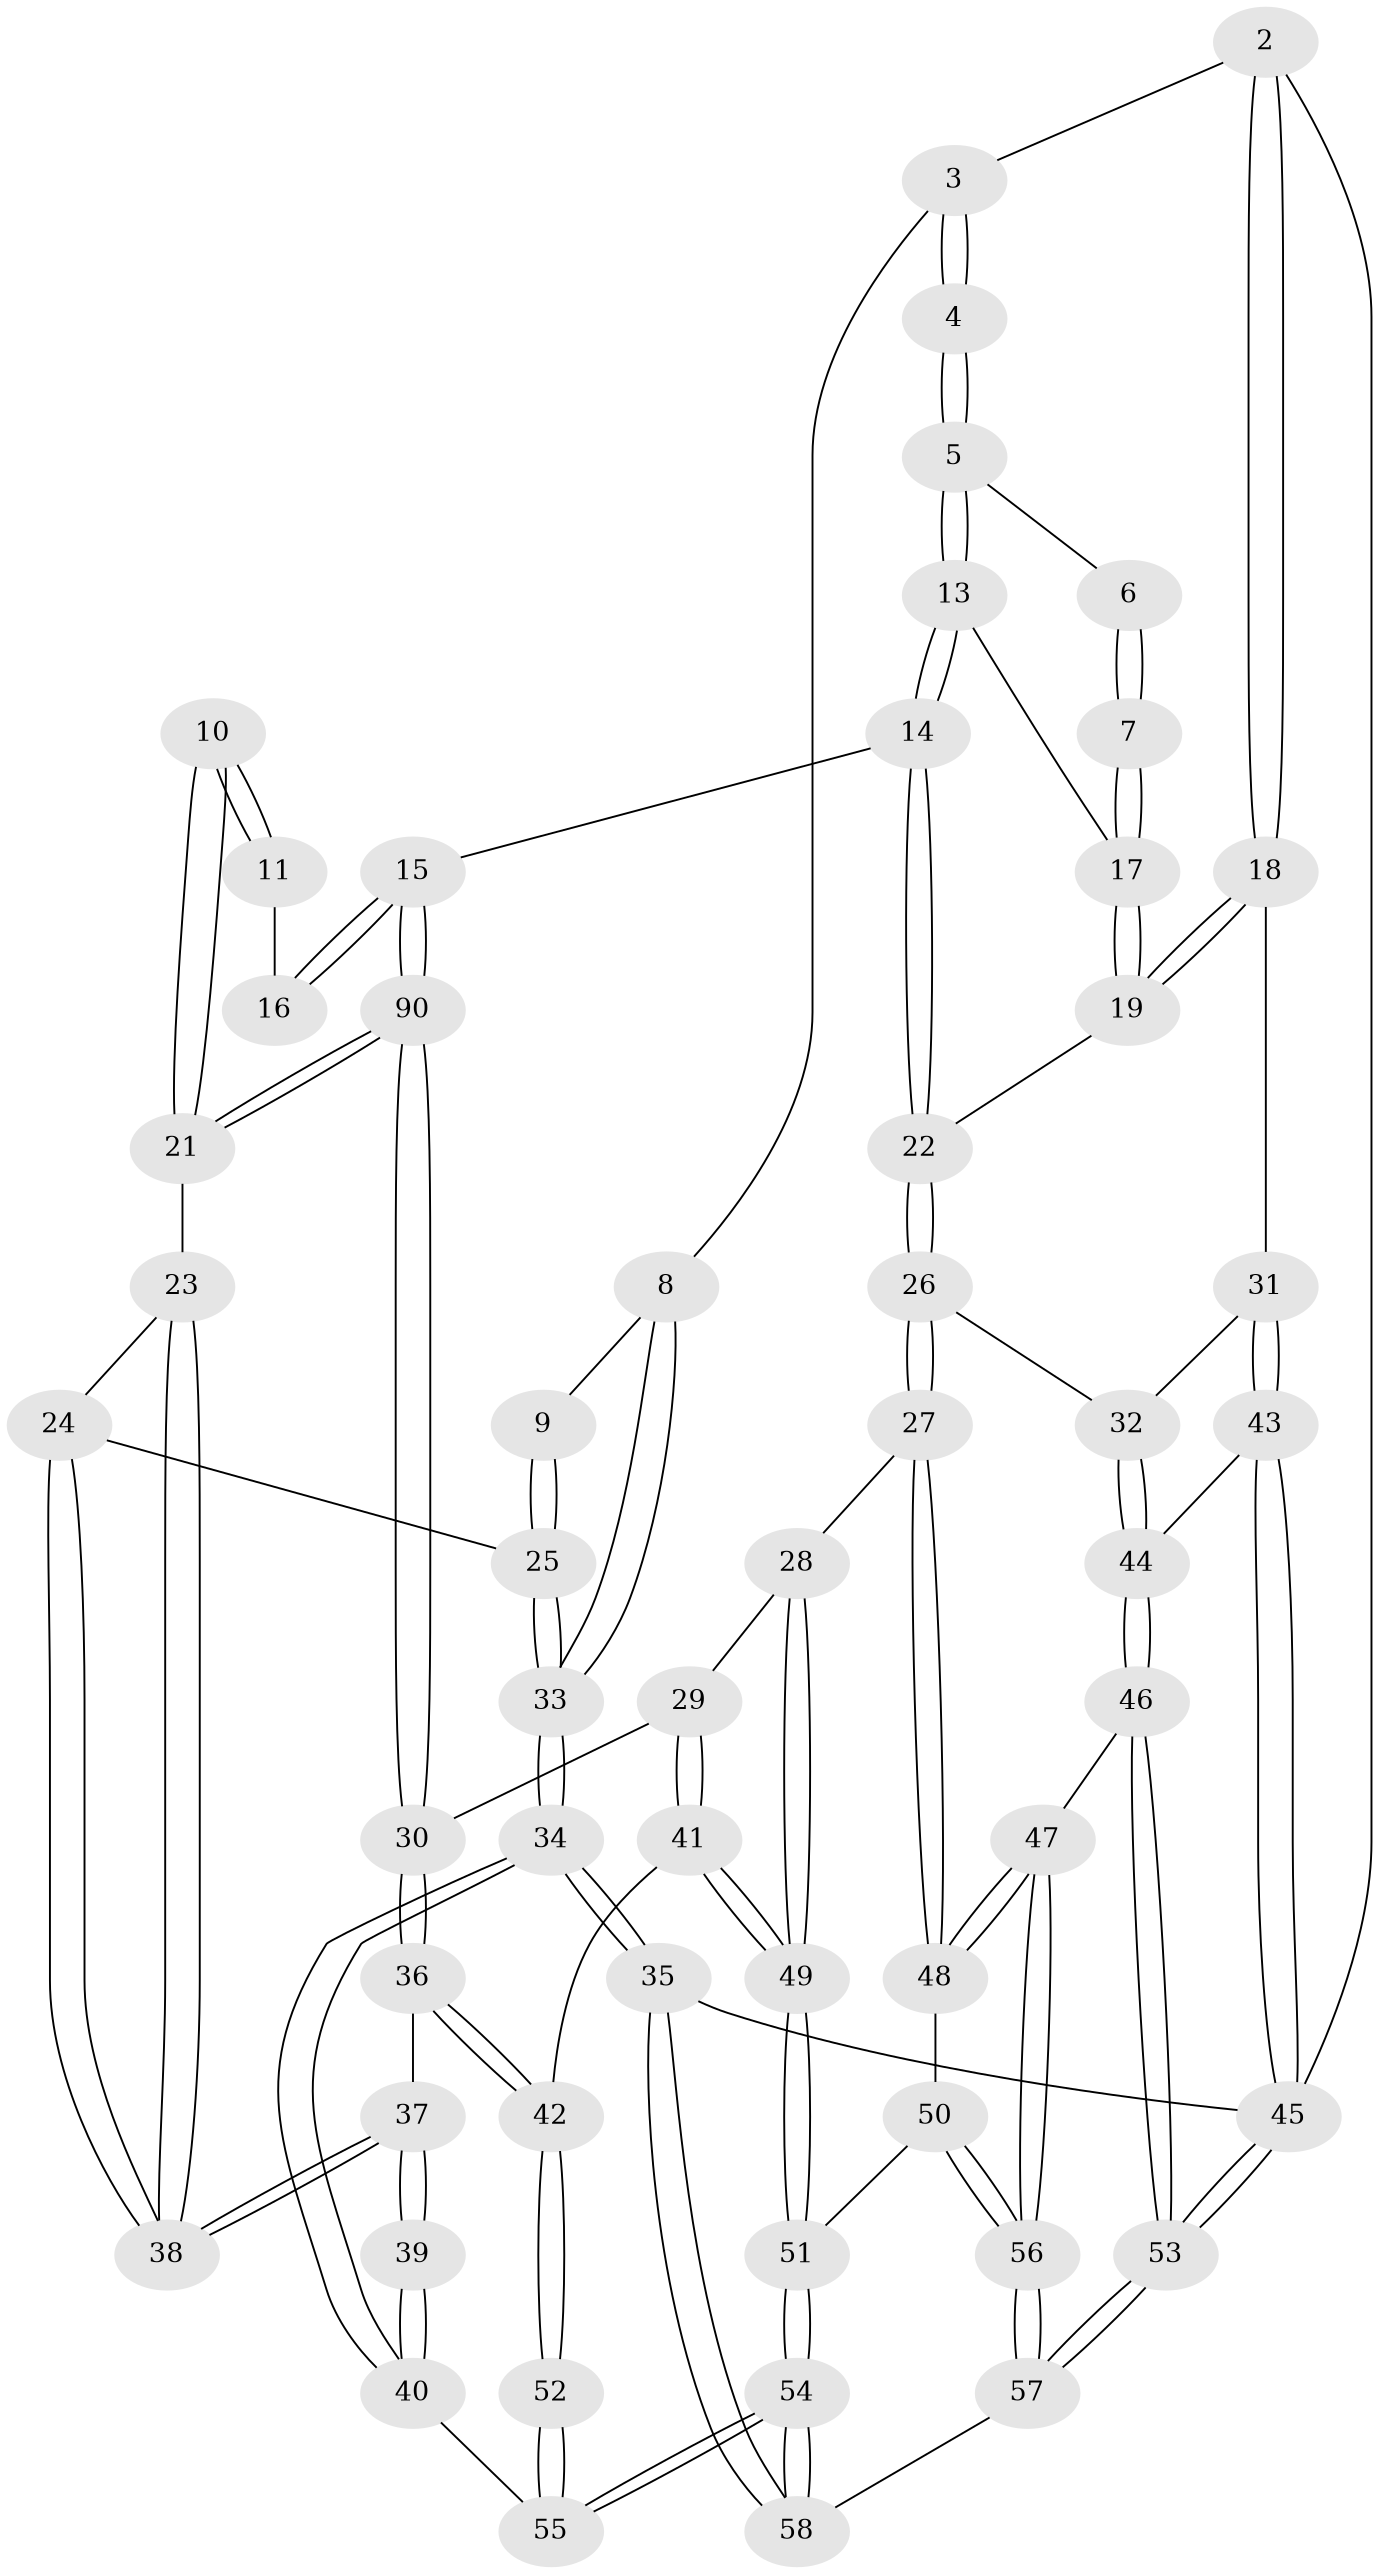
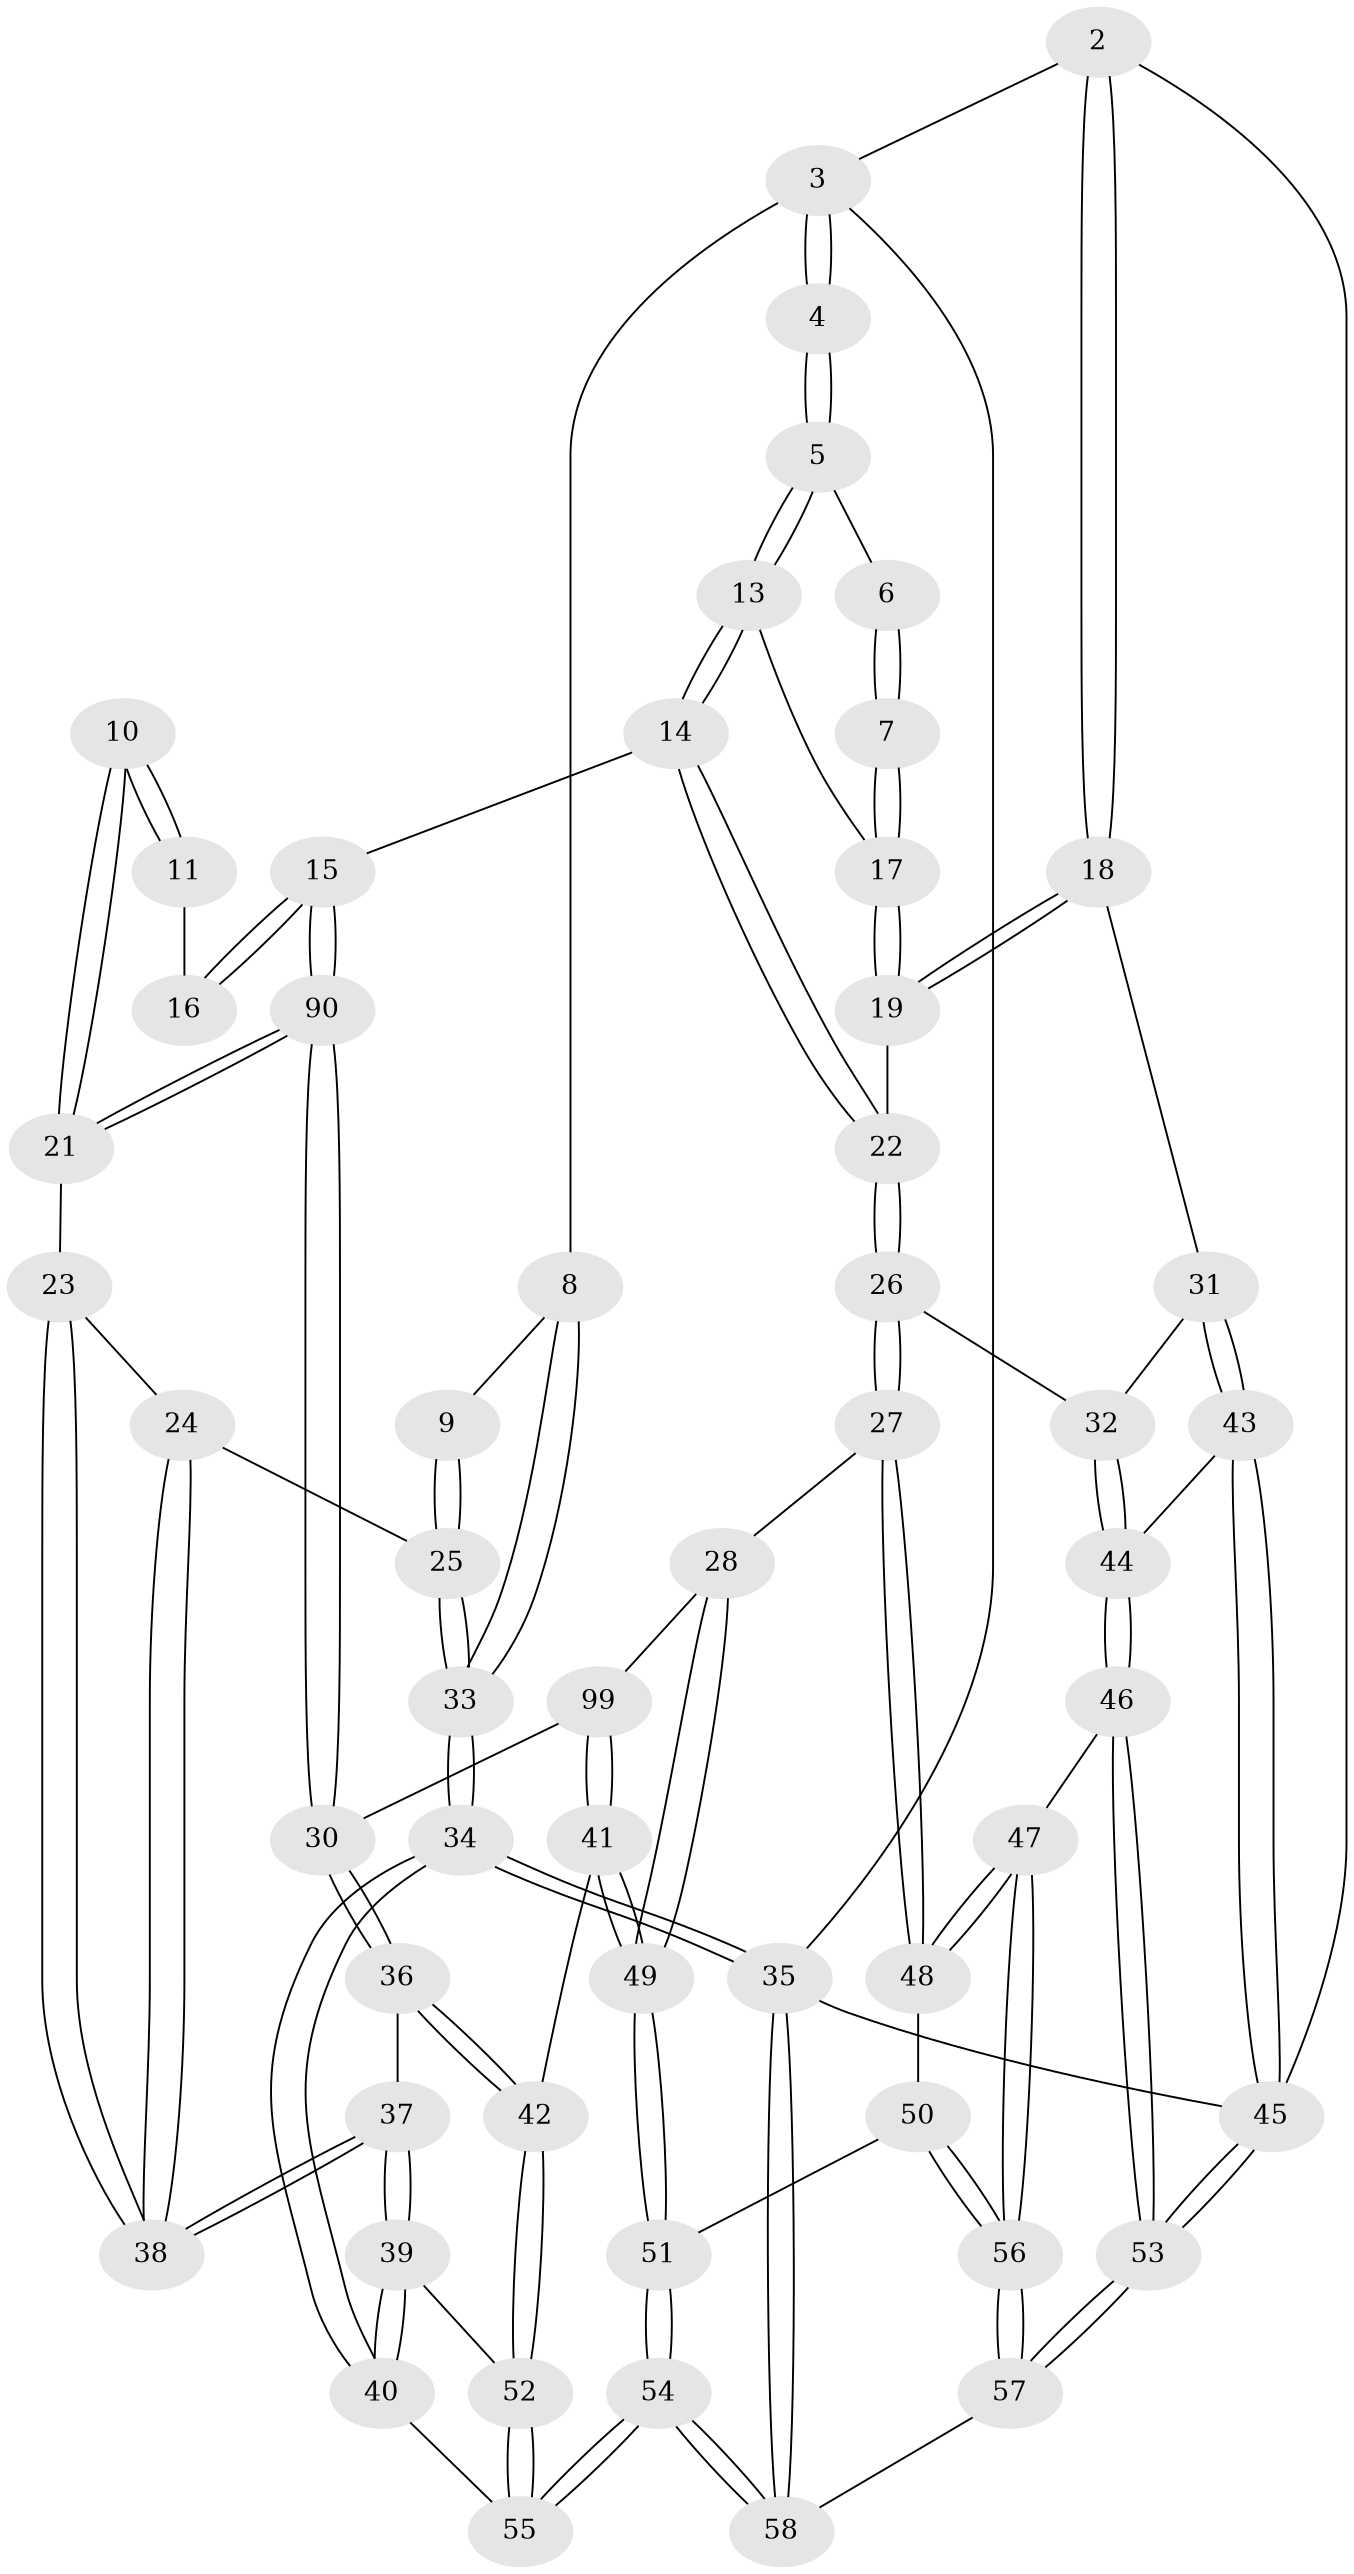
none -> (993, 1081)
(690, 1702) -> (599, 1702)
none -> (459, 2324)
